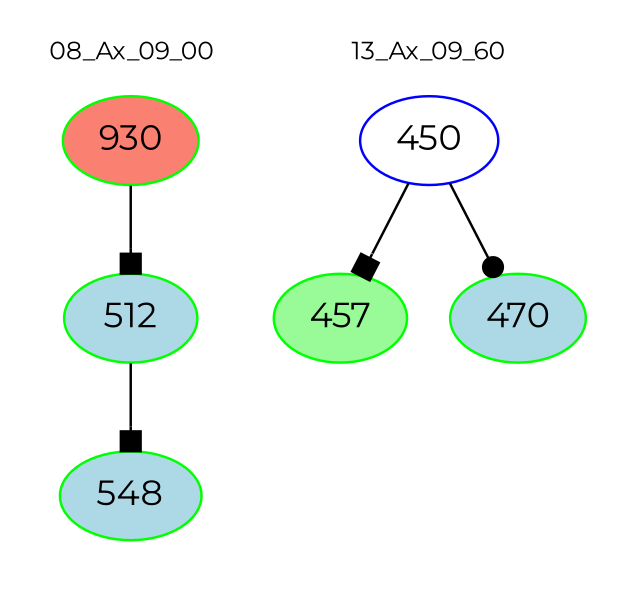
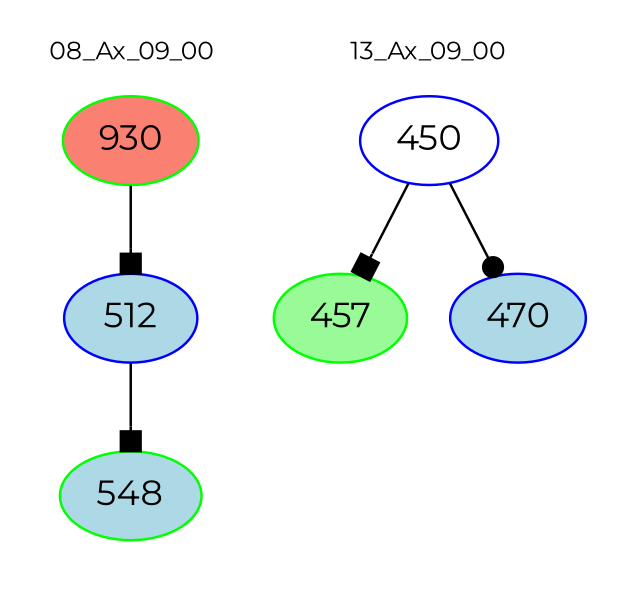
(429, 53) -> (429, 53)
(131, 318) -> (131, 318)
(518, 318) -> (518, 318)
